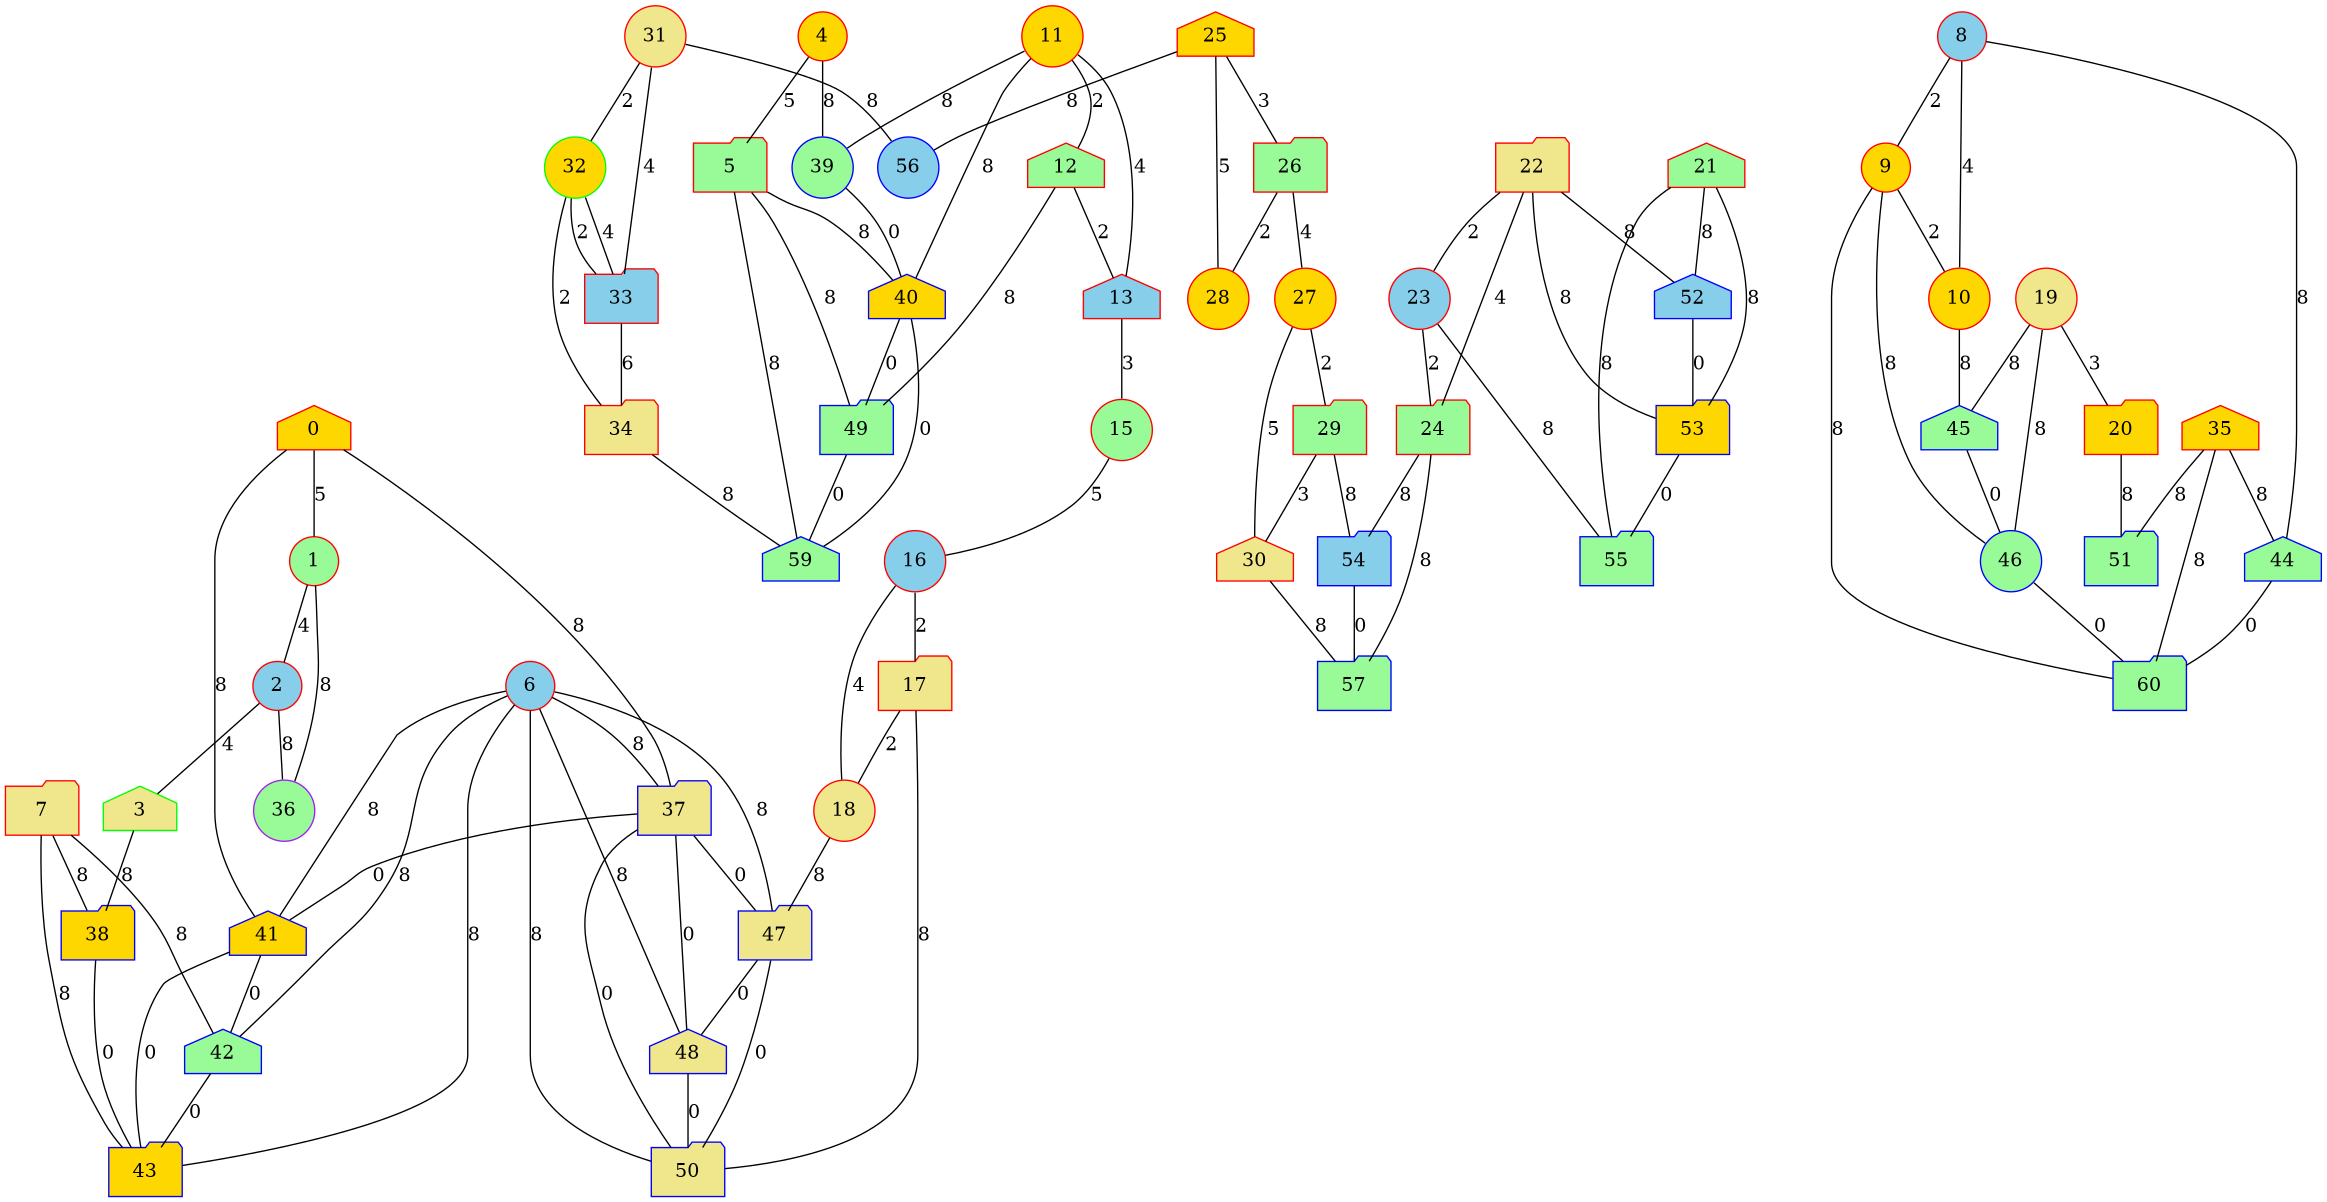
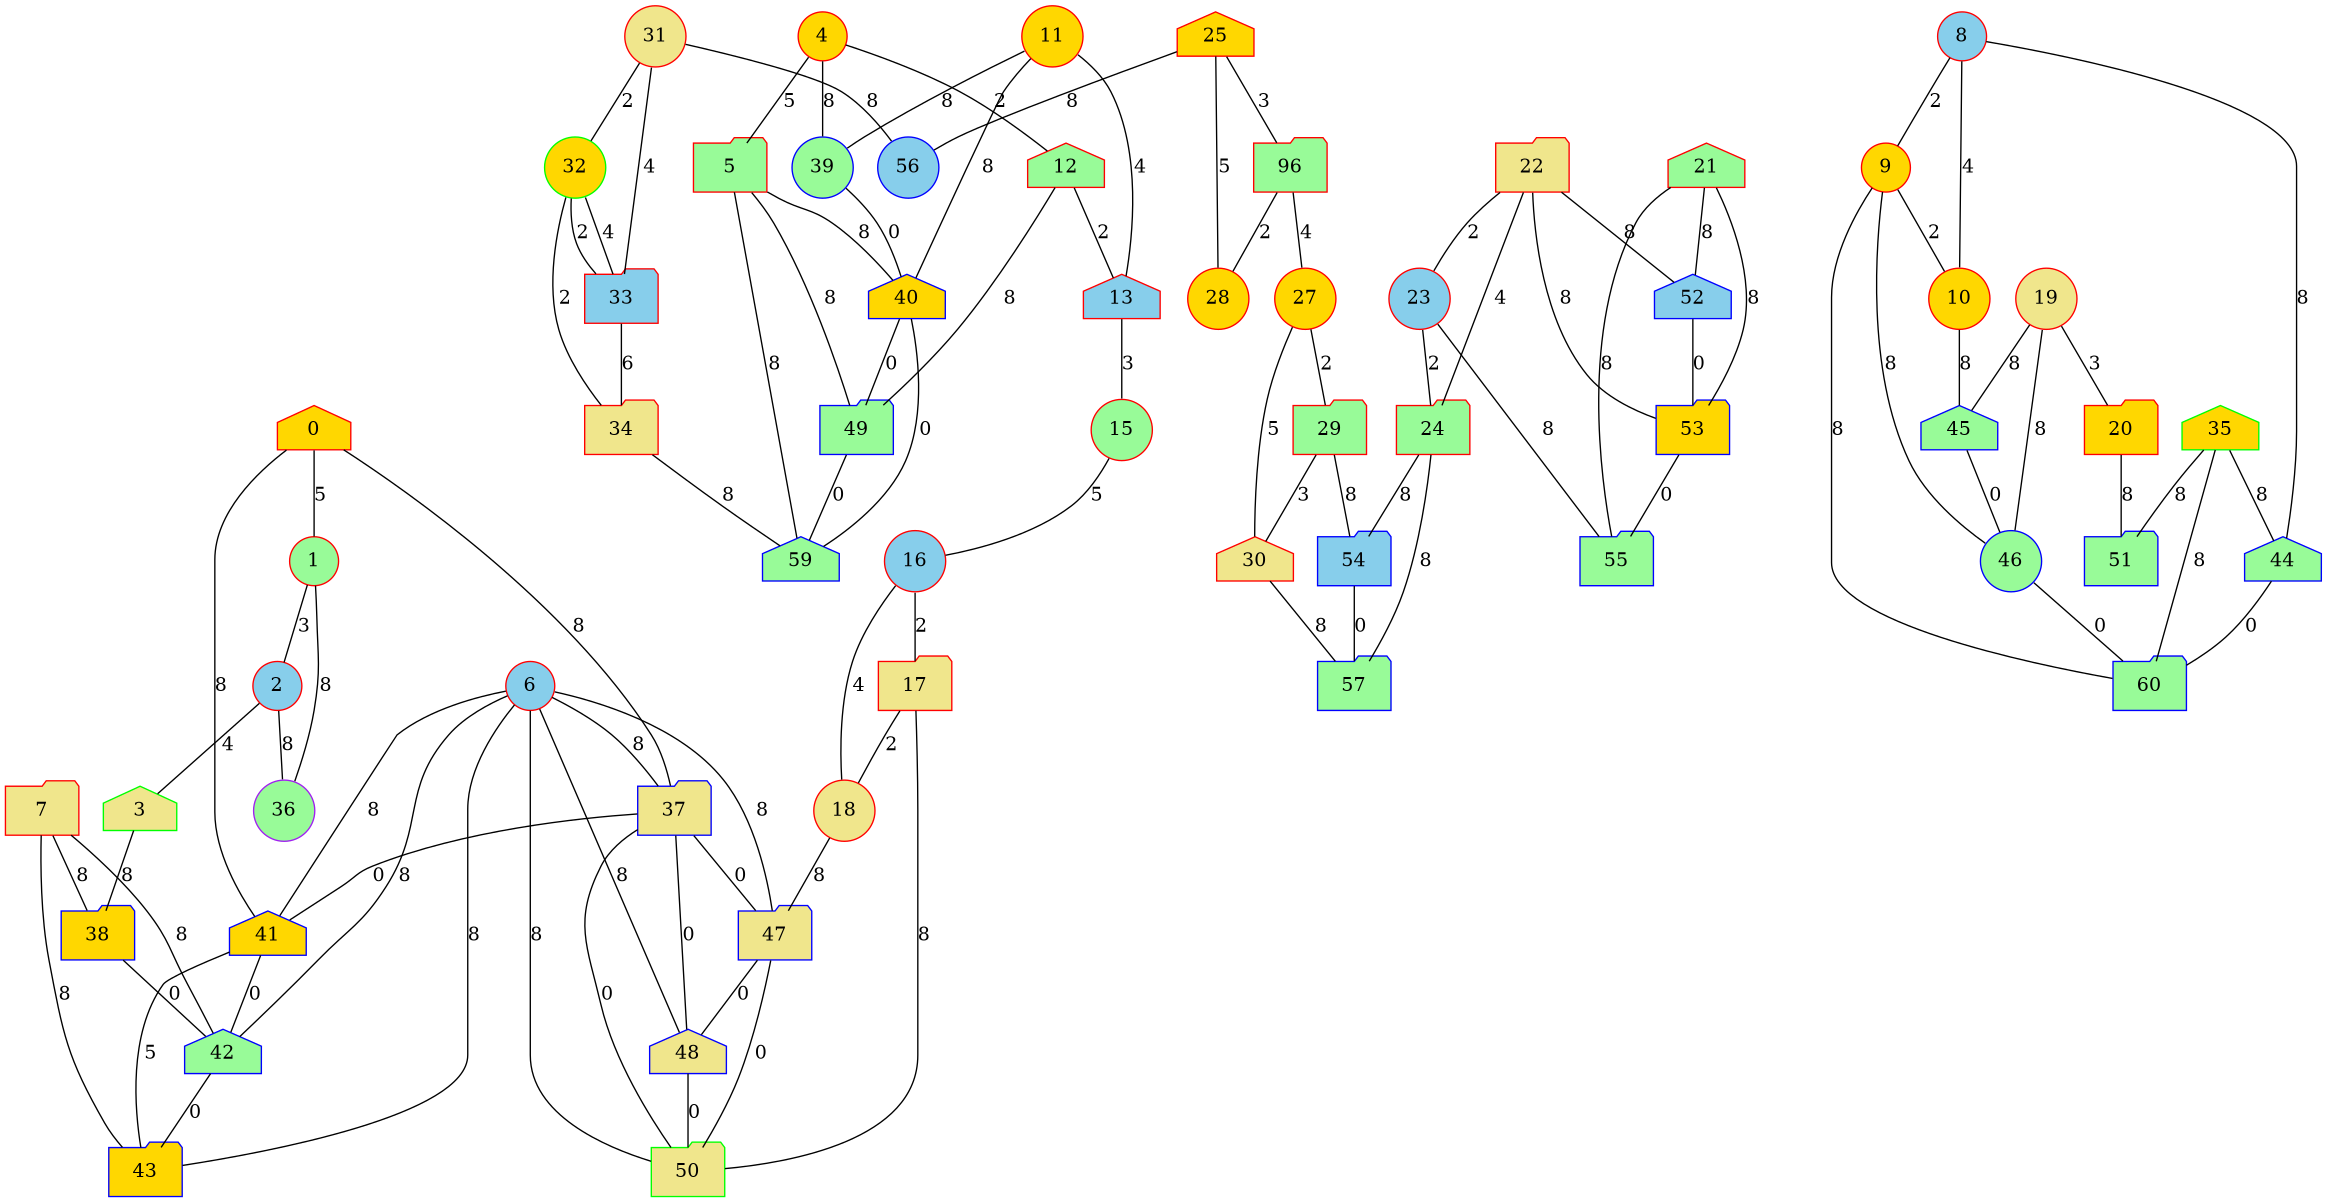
(1091, 103) -> (942, 83)
(1290, 168) -> (1290, 168)
(2220, 430) -> (2220, 430)
(305, 627) -> (305, 627)
(151, 1054) -> (151, 1054)
(98, 1057) -> (167, 1000)
(688, 1172) -> (688, 1172)
